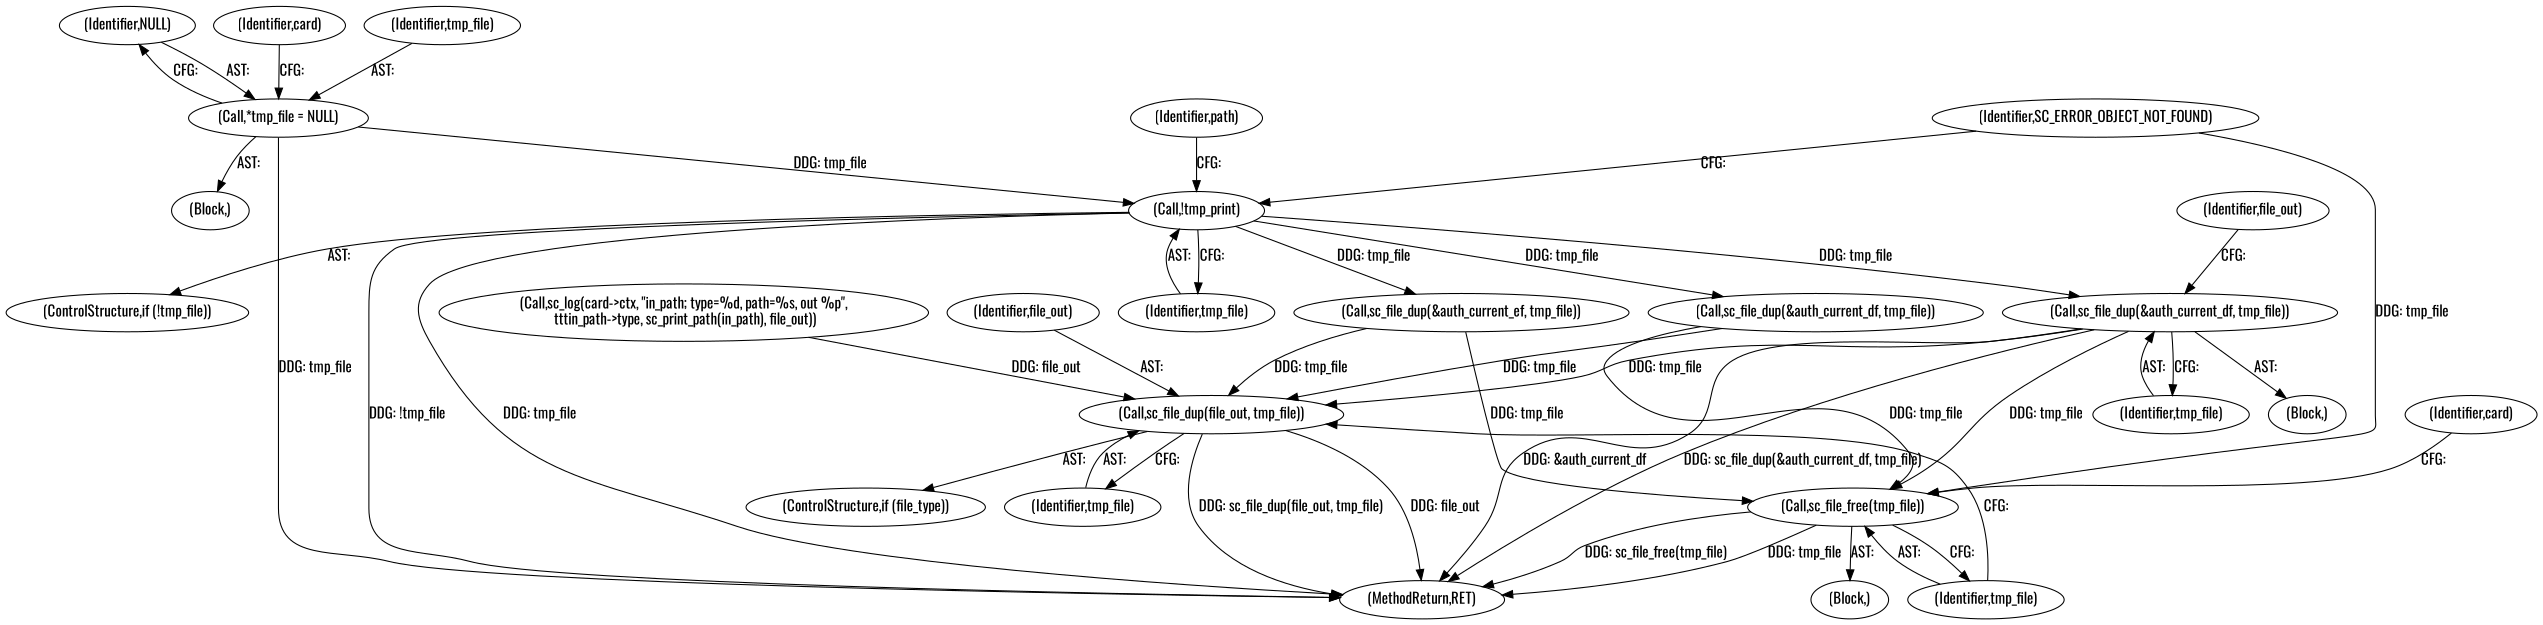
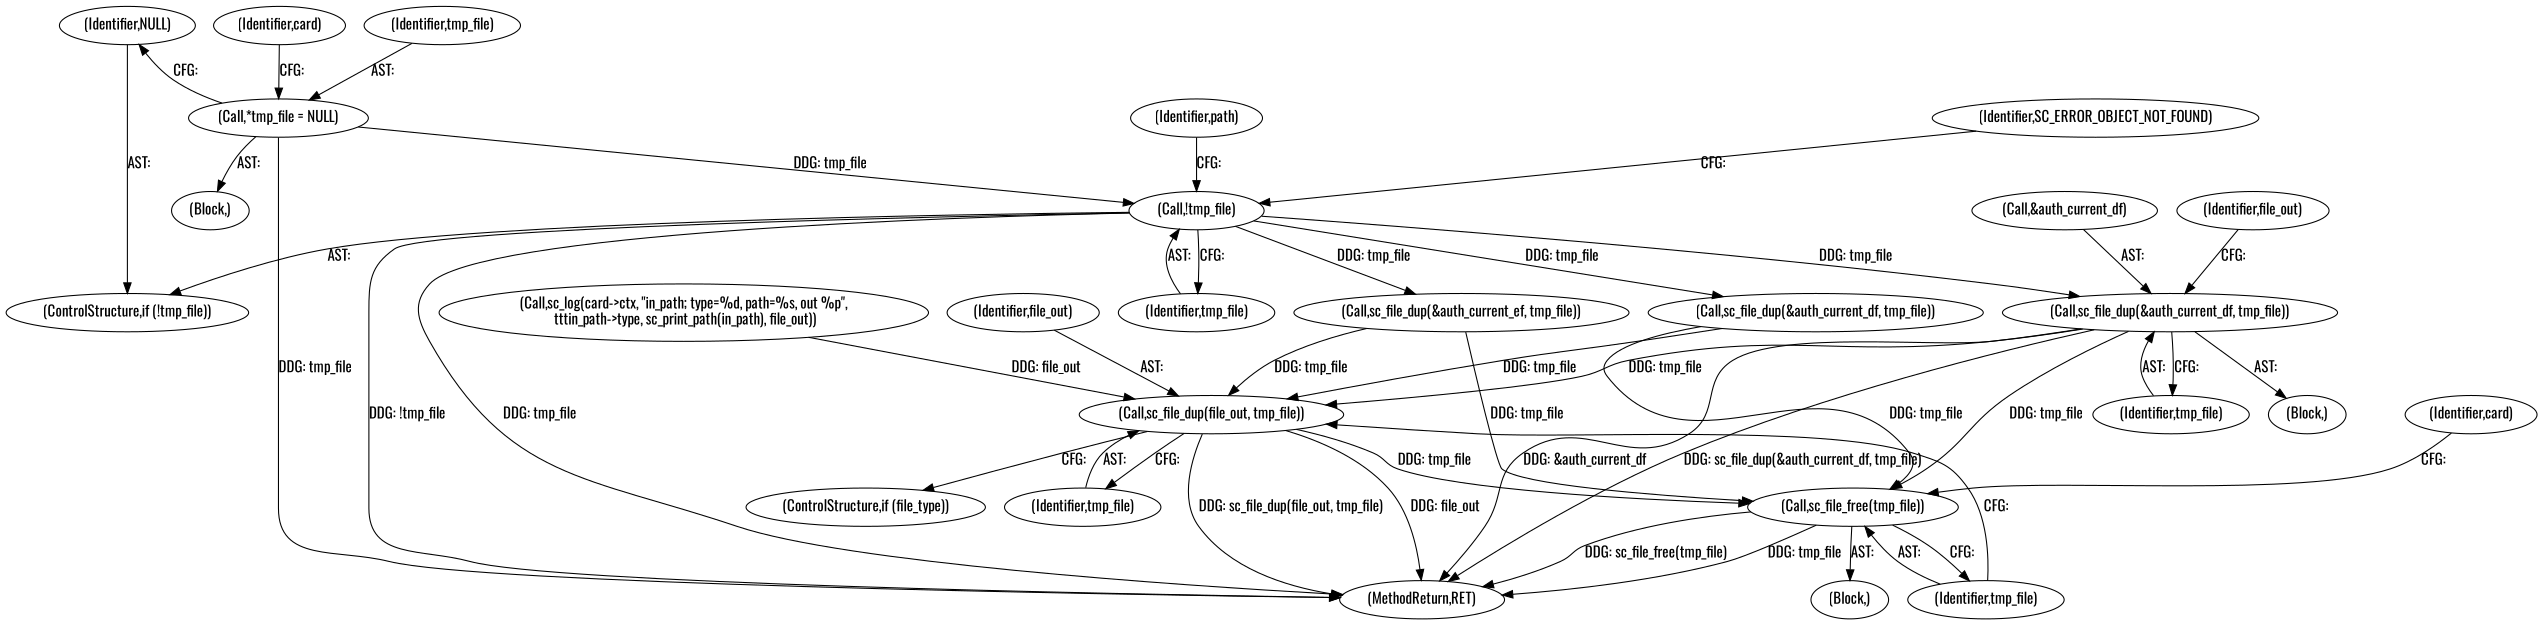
(205, 66) -> (127, 164)
(1197, 211) -> (1197, 211)
none -> (2065, 211)
(2365, 433) -> (1512, 489)
(1076, 461) -> (1076, 461)
